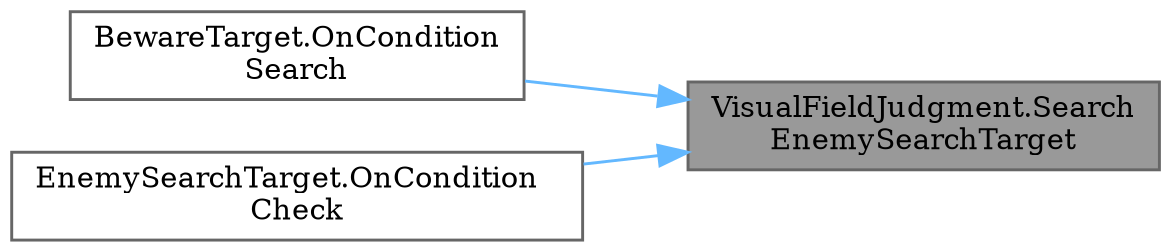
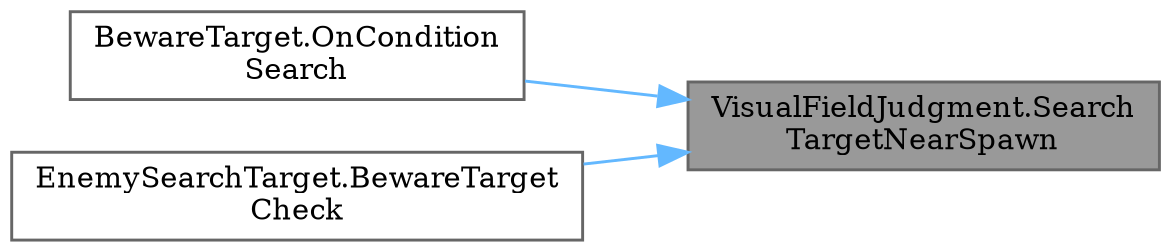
(924, 126) -> (924, 126)
(297, 196) -> (297, 196)
